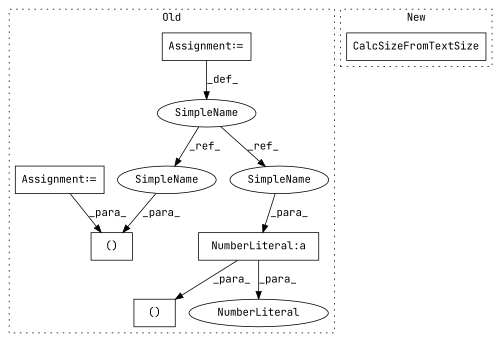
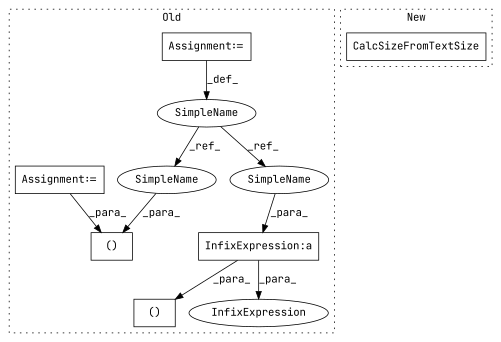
(259, 246) -> (259, 246)
(259, 313) -> (259, 313)
